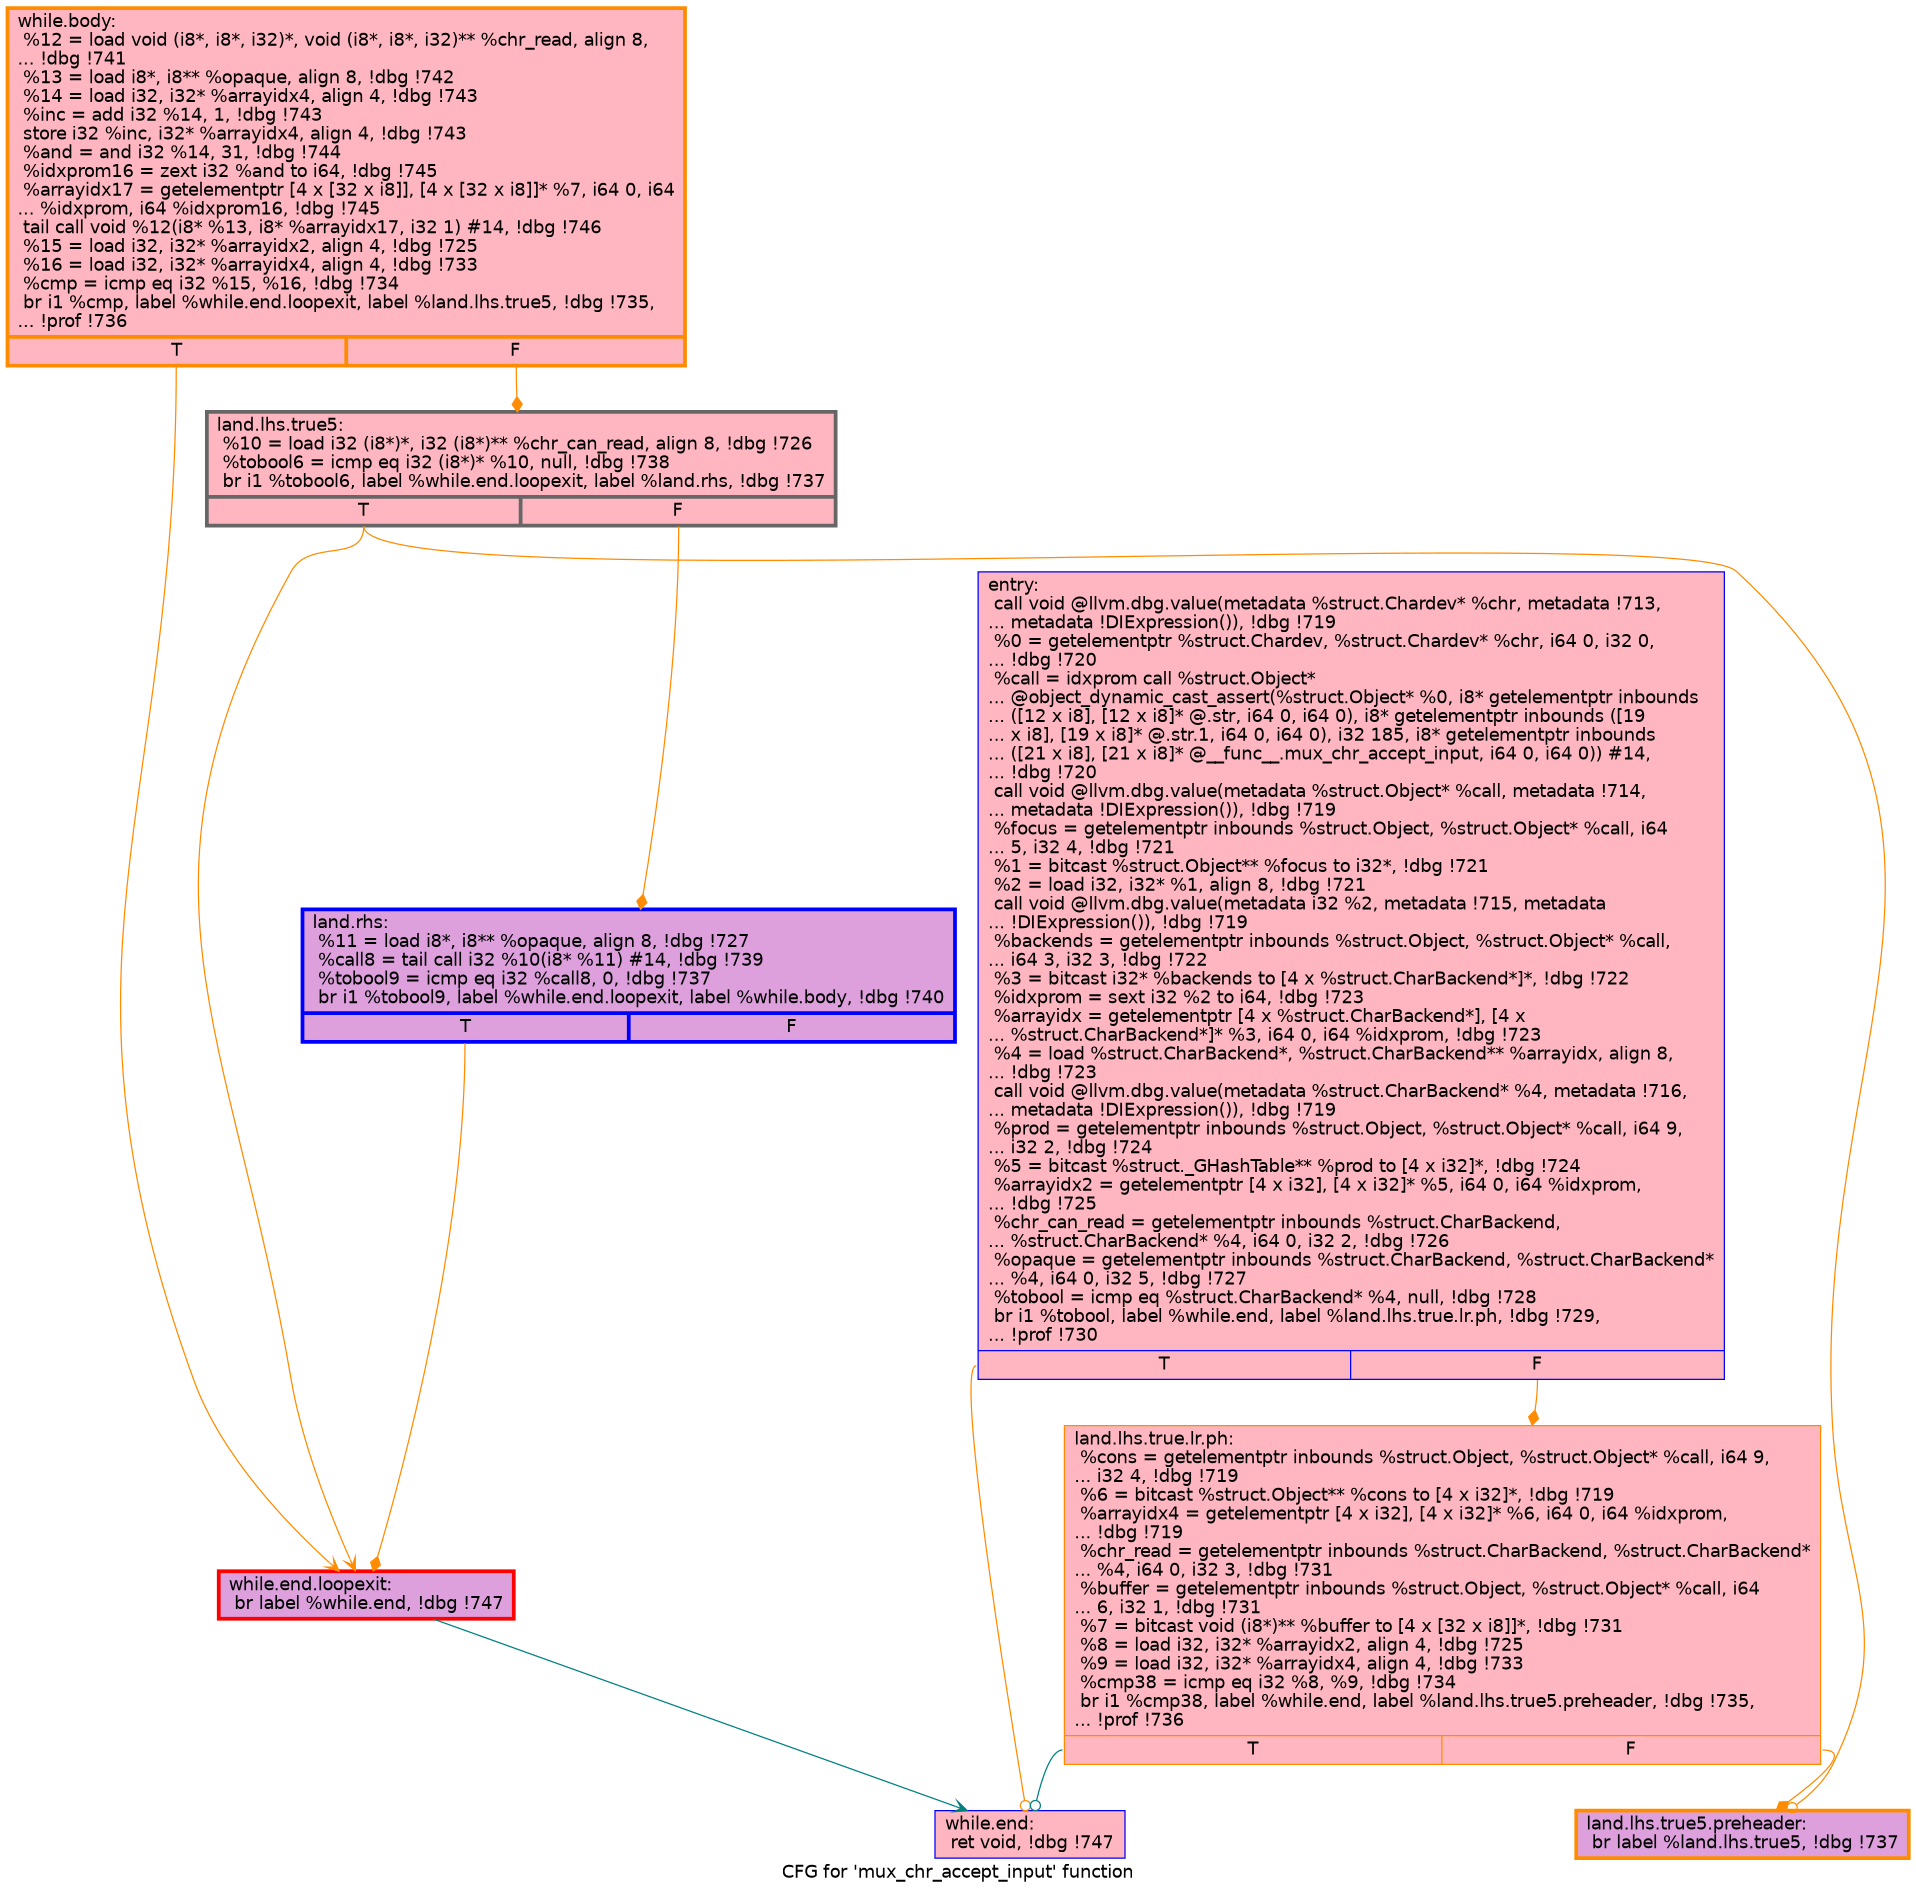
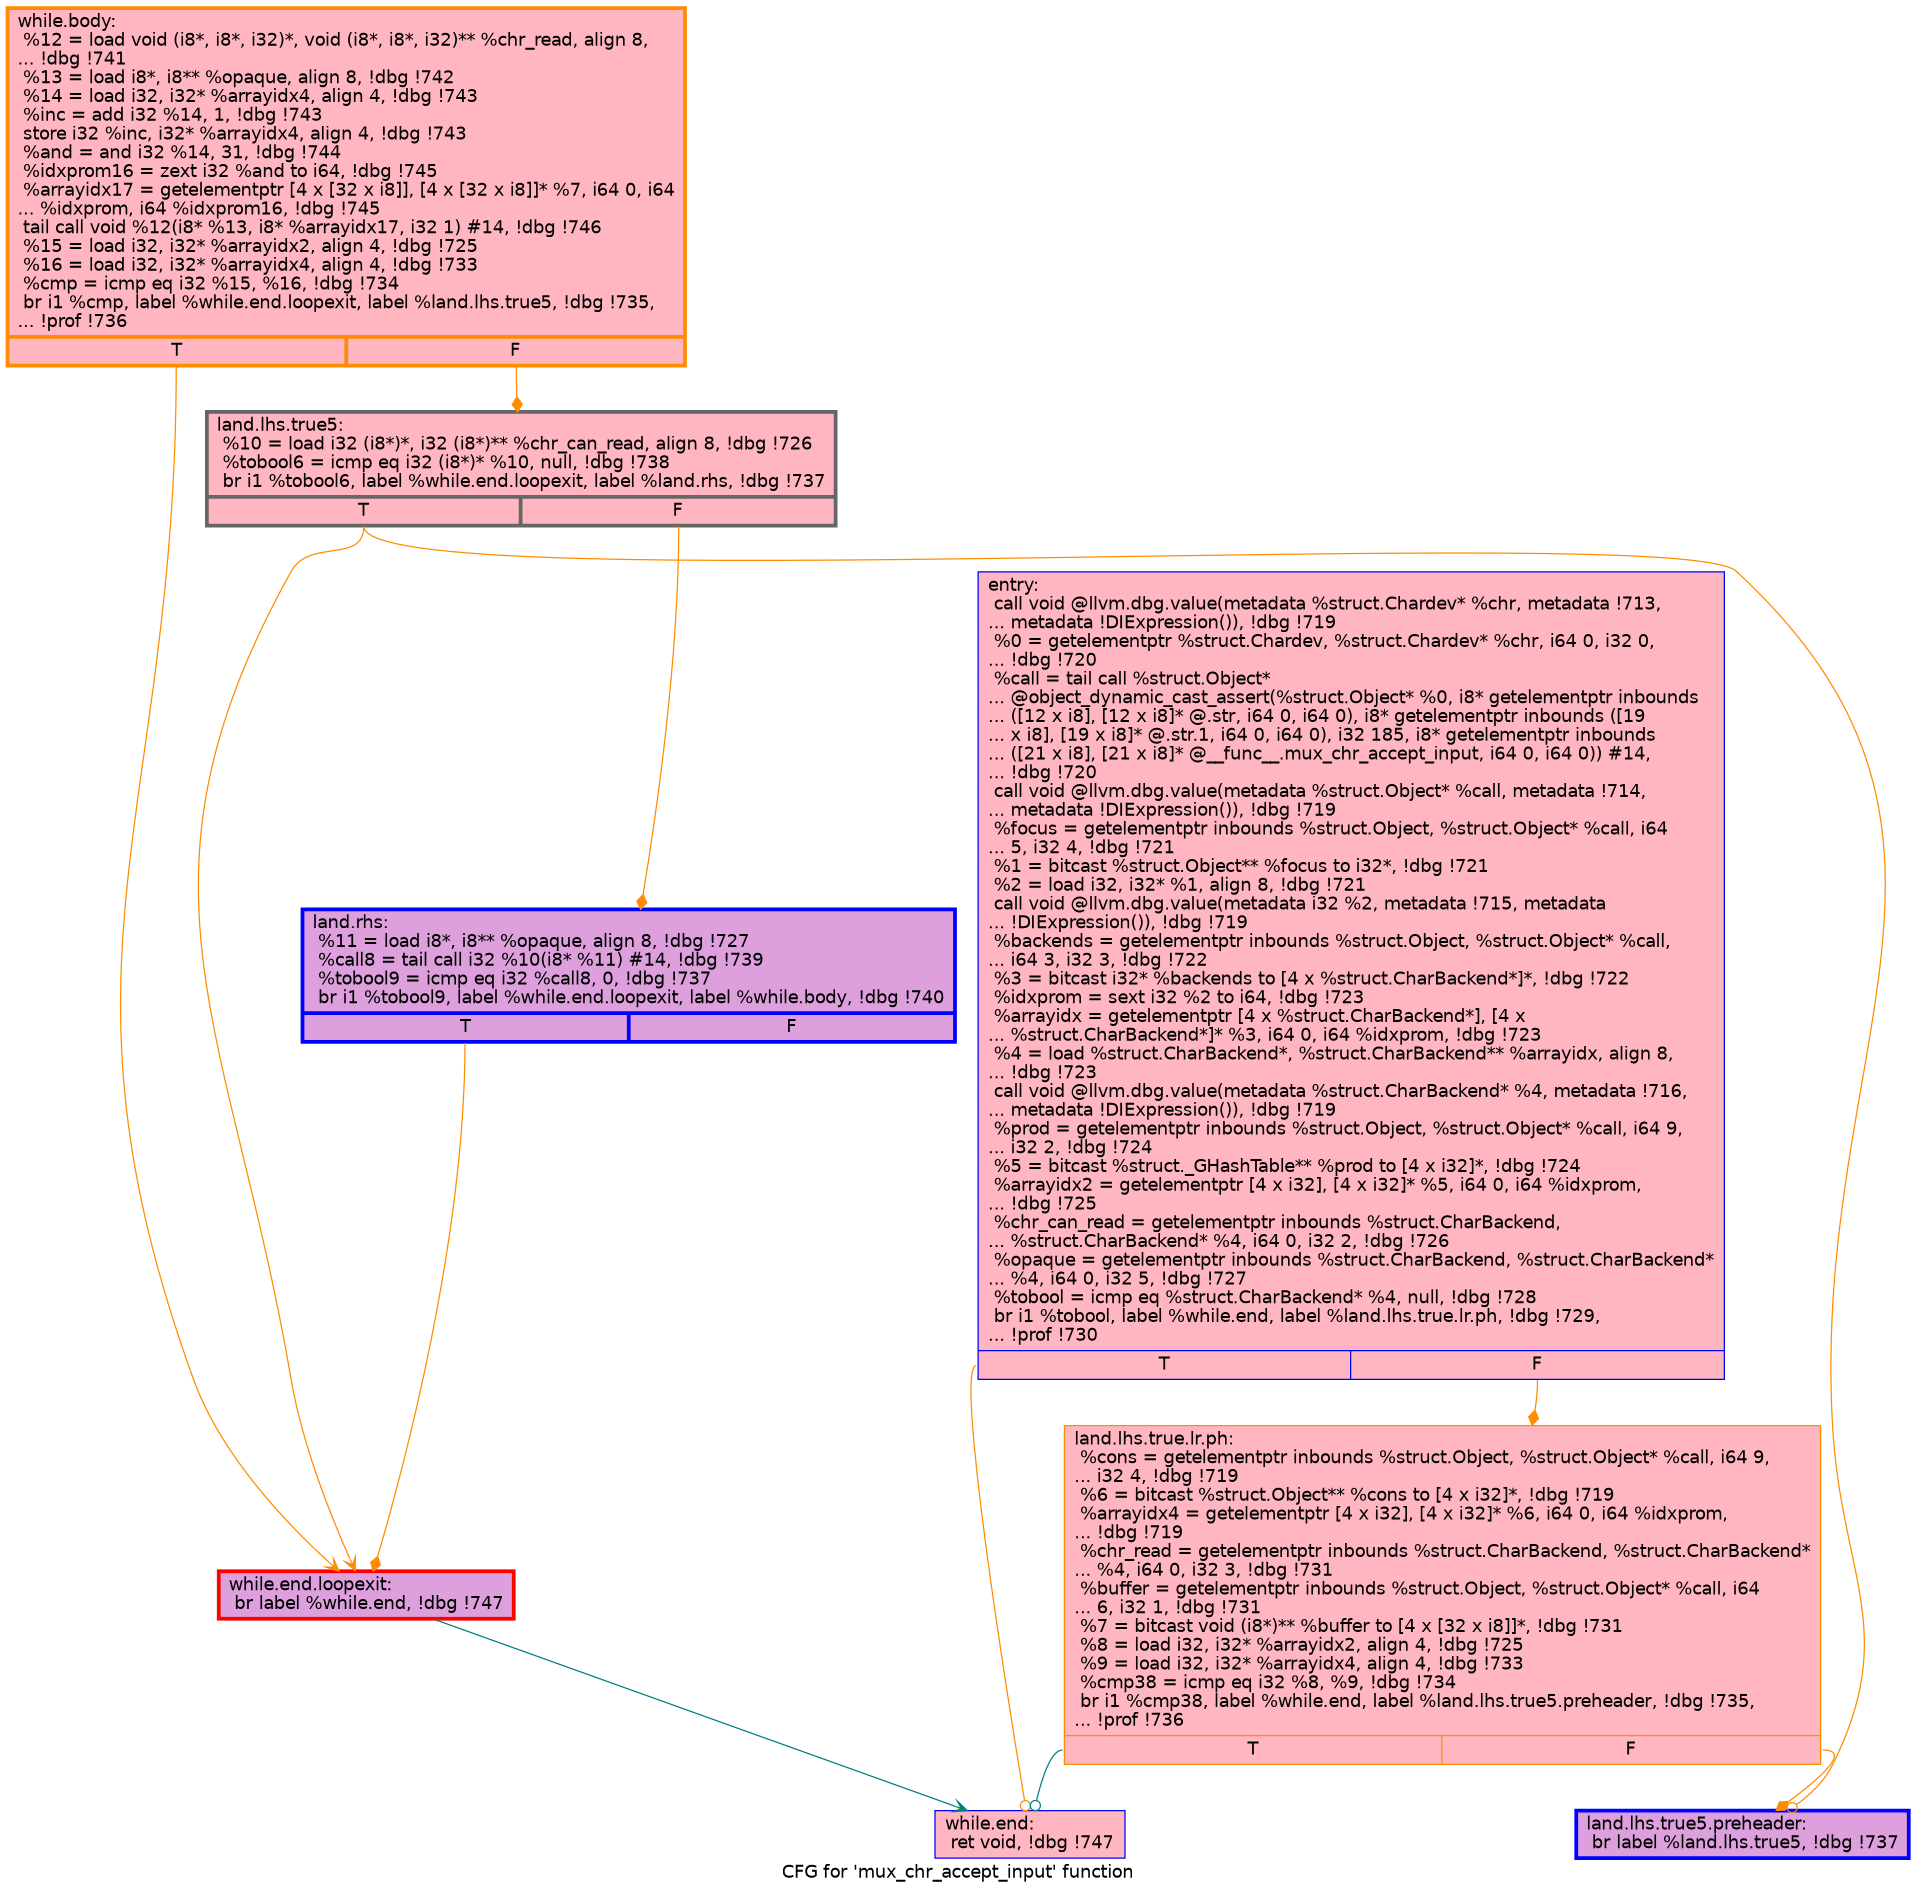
(1152, 679) -> (1129, 679)
(1742, 1834) -> (1742, 1834)
